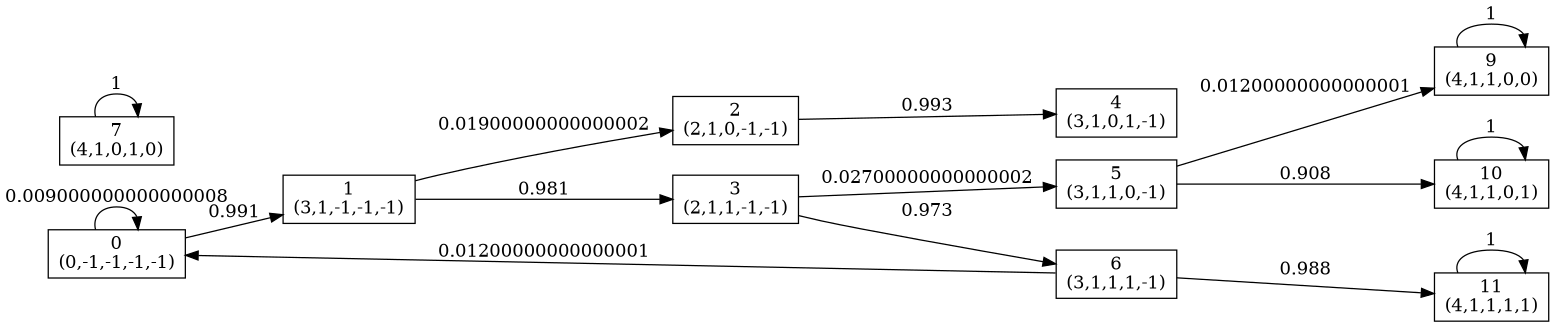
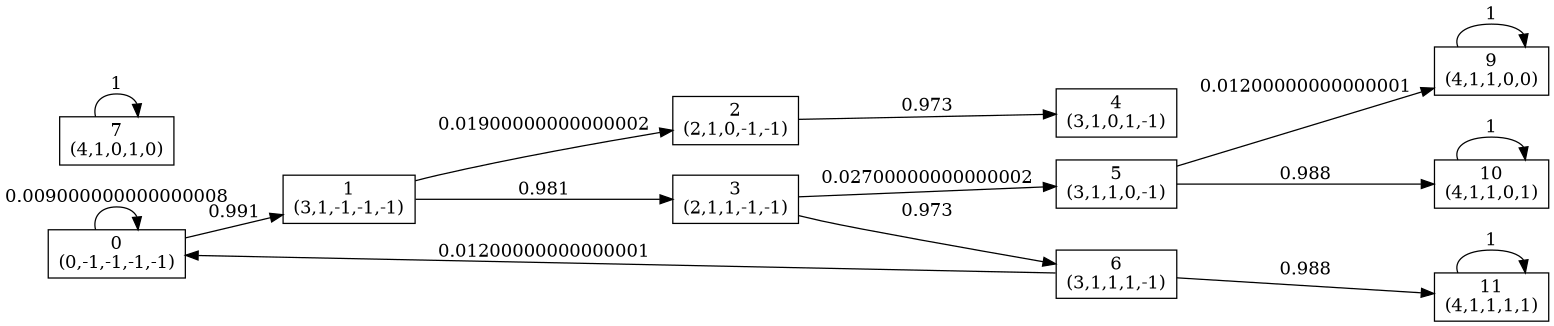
(927, 106) -> (927, 106)
(1306, 175) -> (1306, 175)
